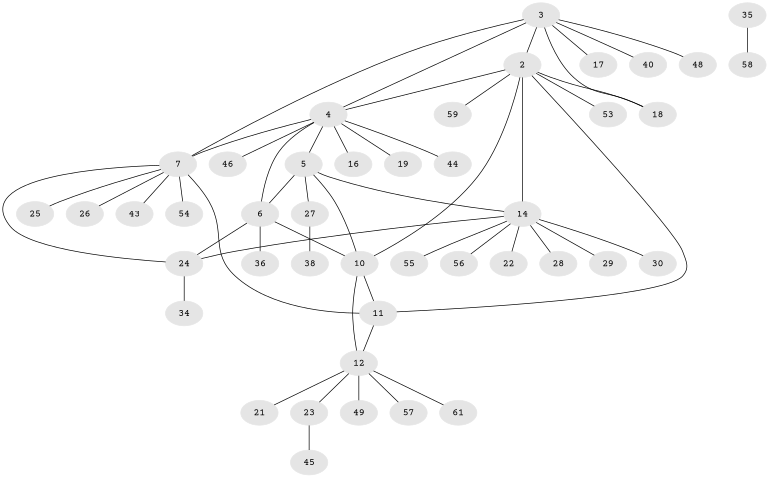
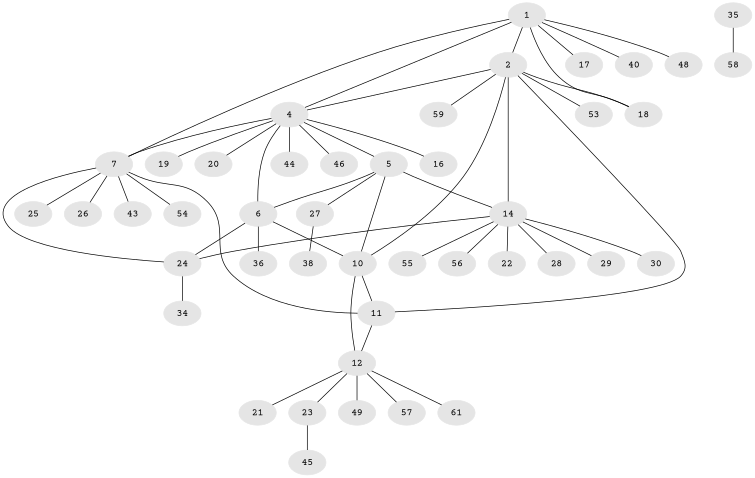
(541, 15) -> (527, 15)
none -> (213, 164)
